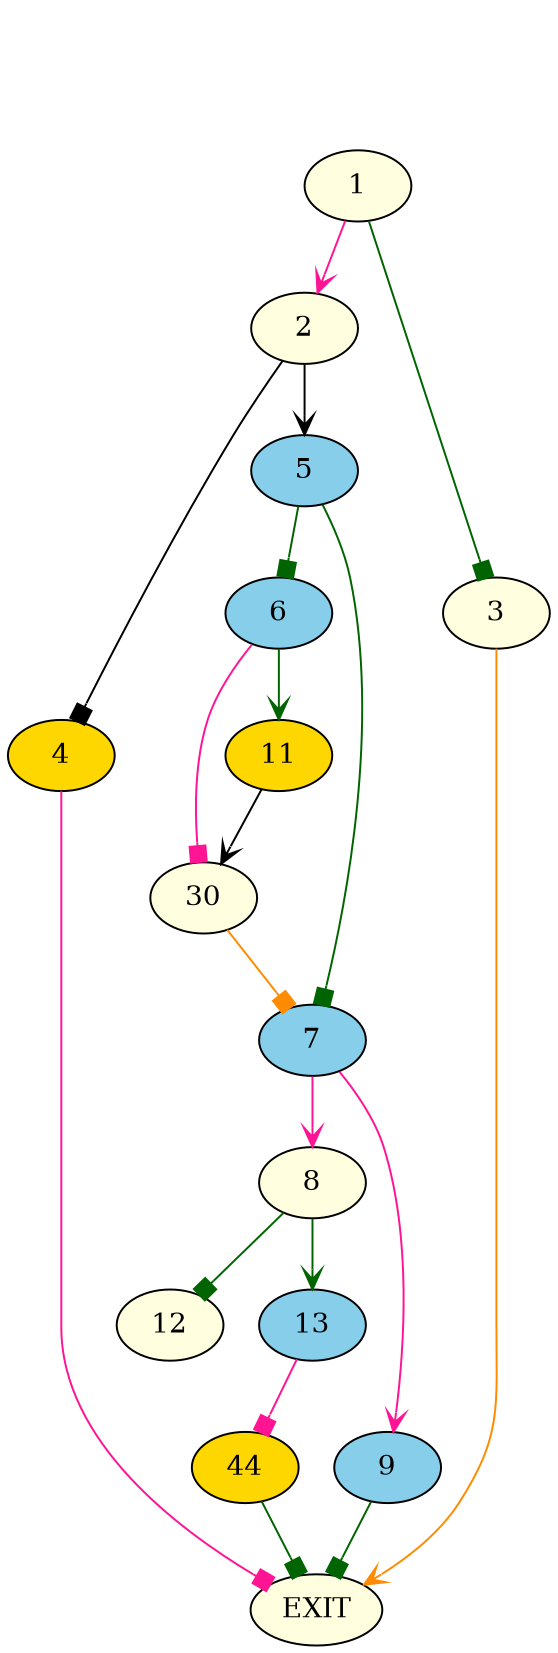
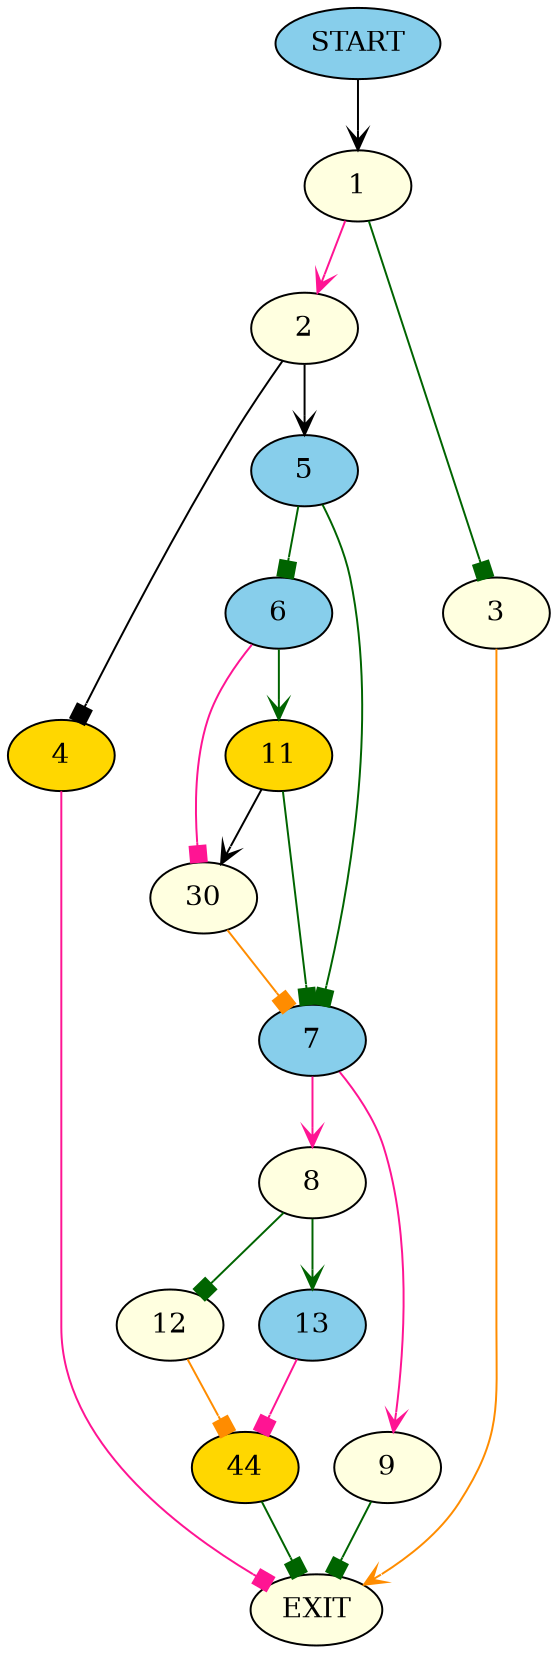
none -> (358, 44)
none -> (294, 888)
none -> (203, 1387)
(388, 1468) -> (388, 1468)
